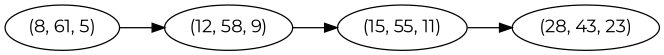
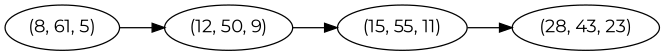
(229, 28) -> (229, 28)
